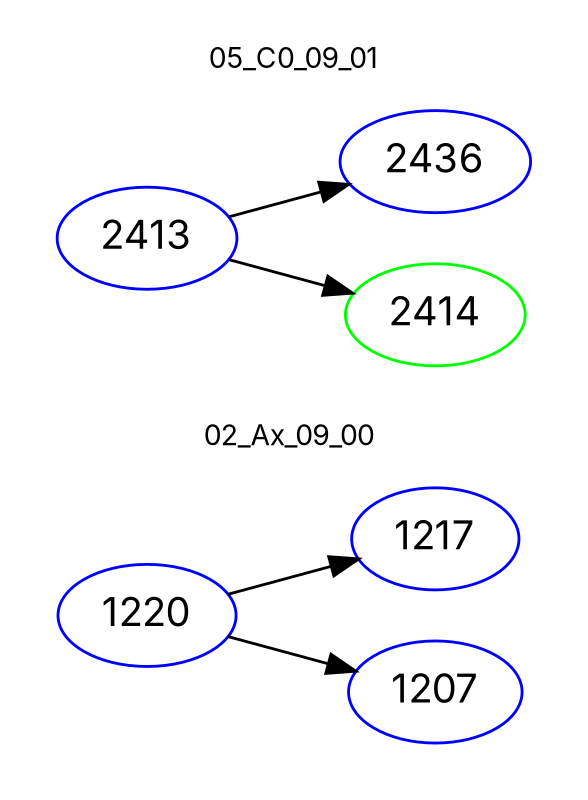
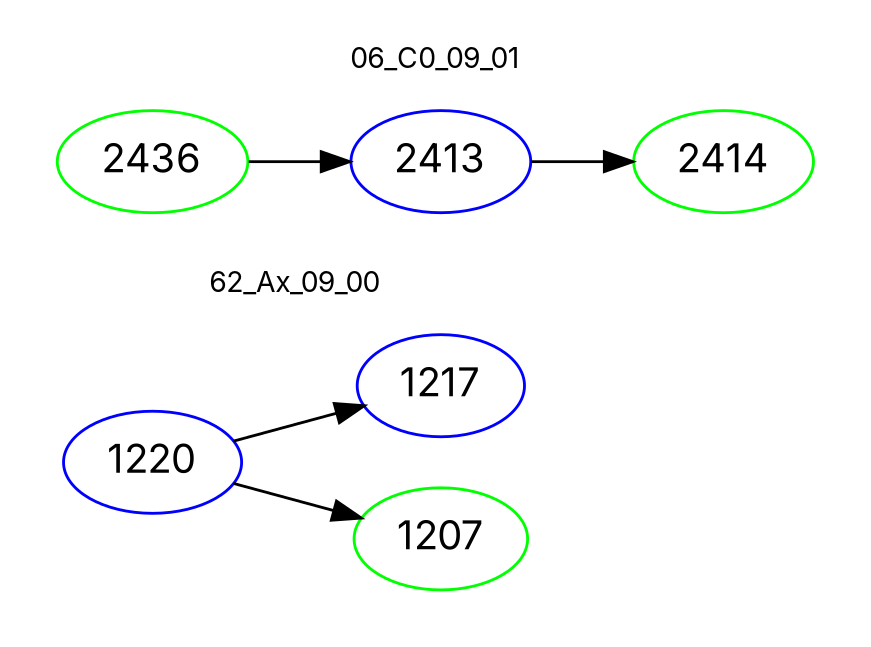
(294, 61) -> (435, 61)
(435, 162) -> (153, 162)
(275, 204) -> (285, 162)
(290, 438) -> (296, 285)
(435, 692) -> (441, 539)
